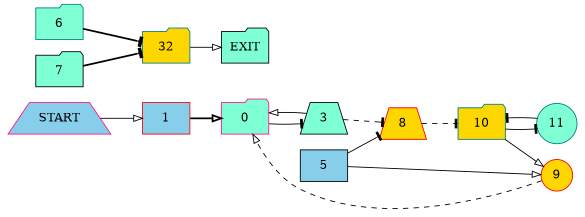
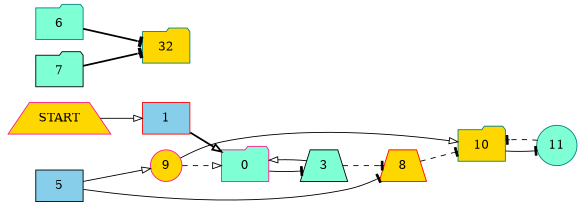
(245, 47) -> none
(59, 118) -> (59, 118)
(524, 118) -> (524, 140)
(521, 150) -> (313, 133)
(557, 175) -> (166, 166)
